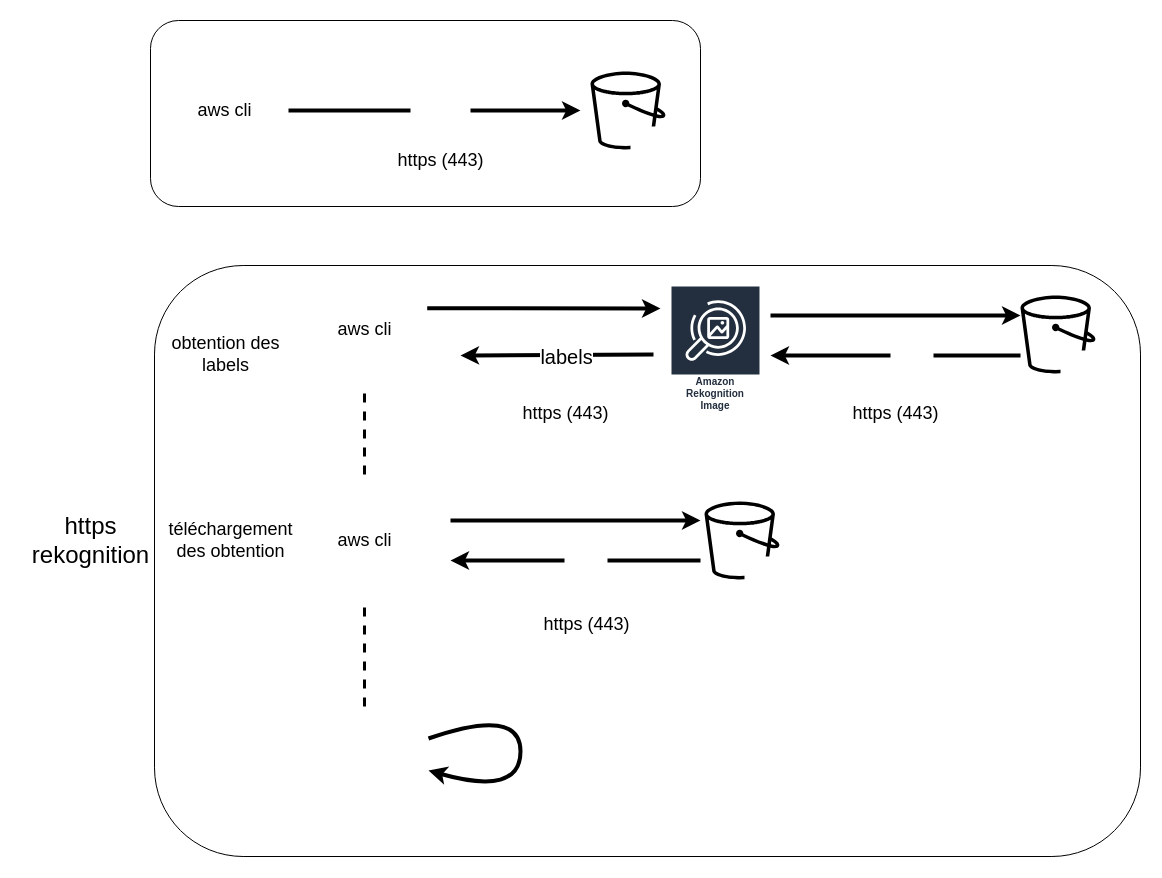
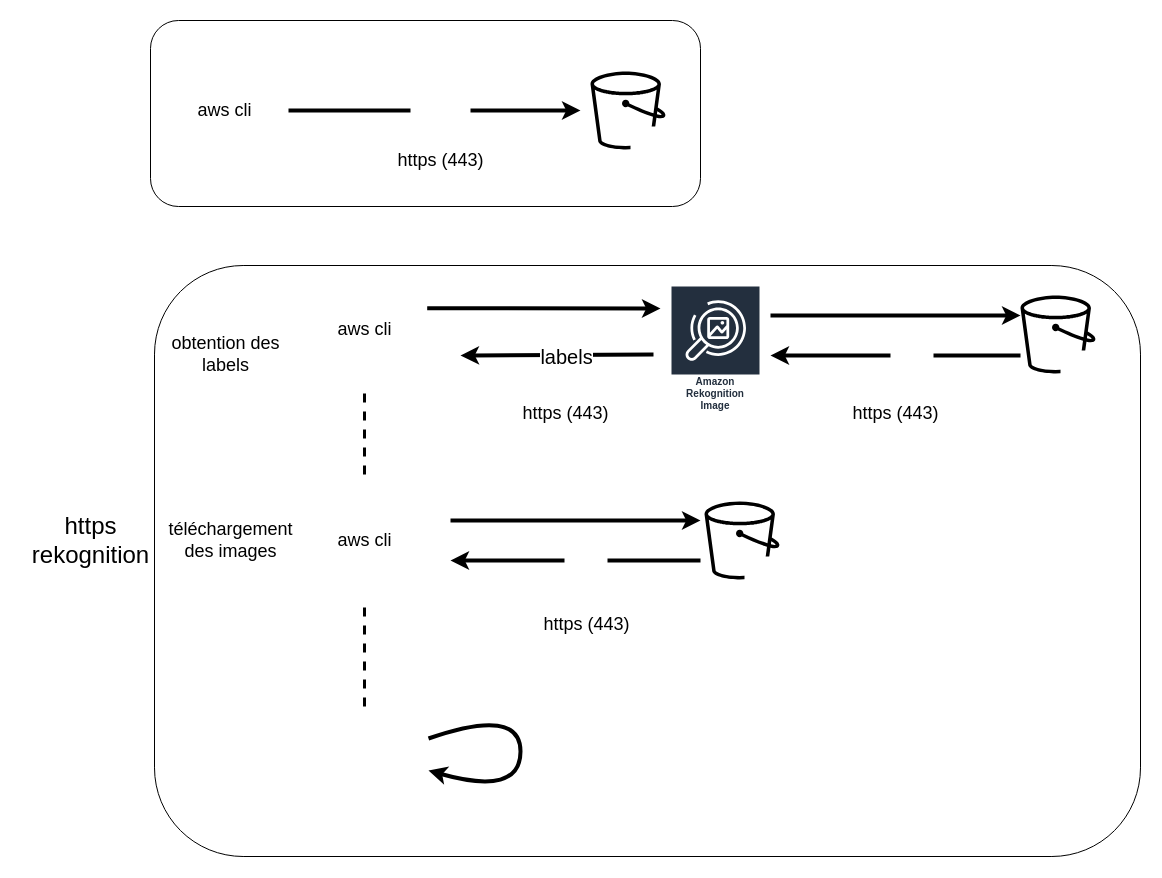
(231, 541) -> (231, 541)
